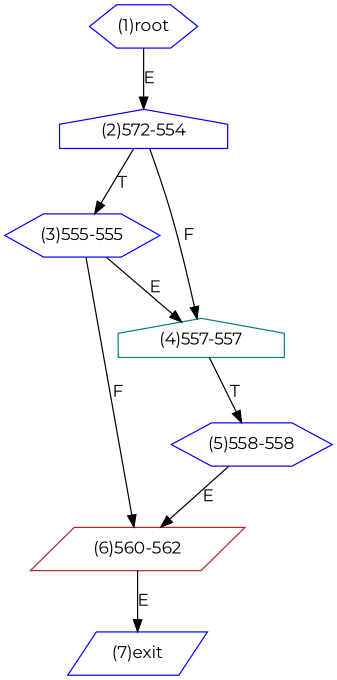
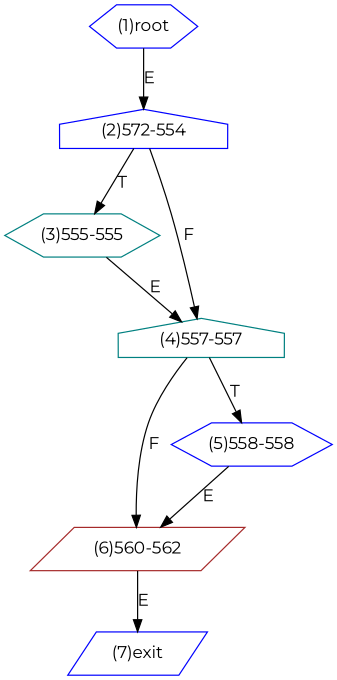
(82, 235) -> (82, 235)
(109, 386) -> (146, 431)
